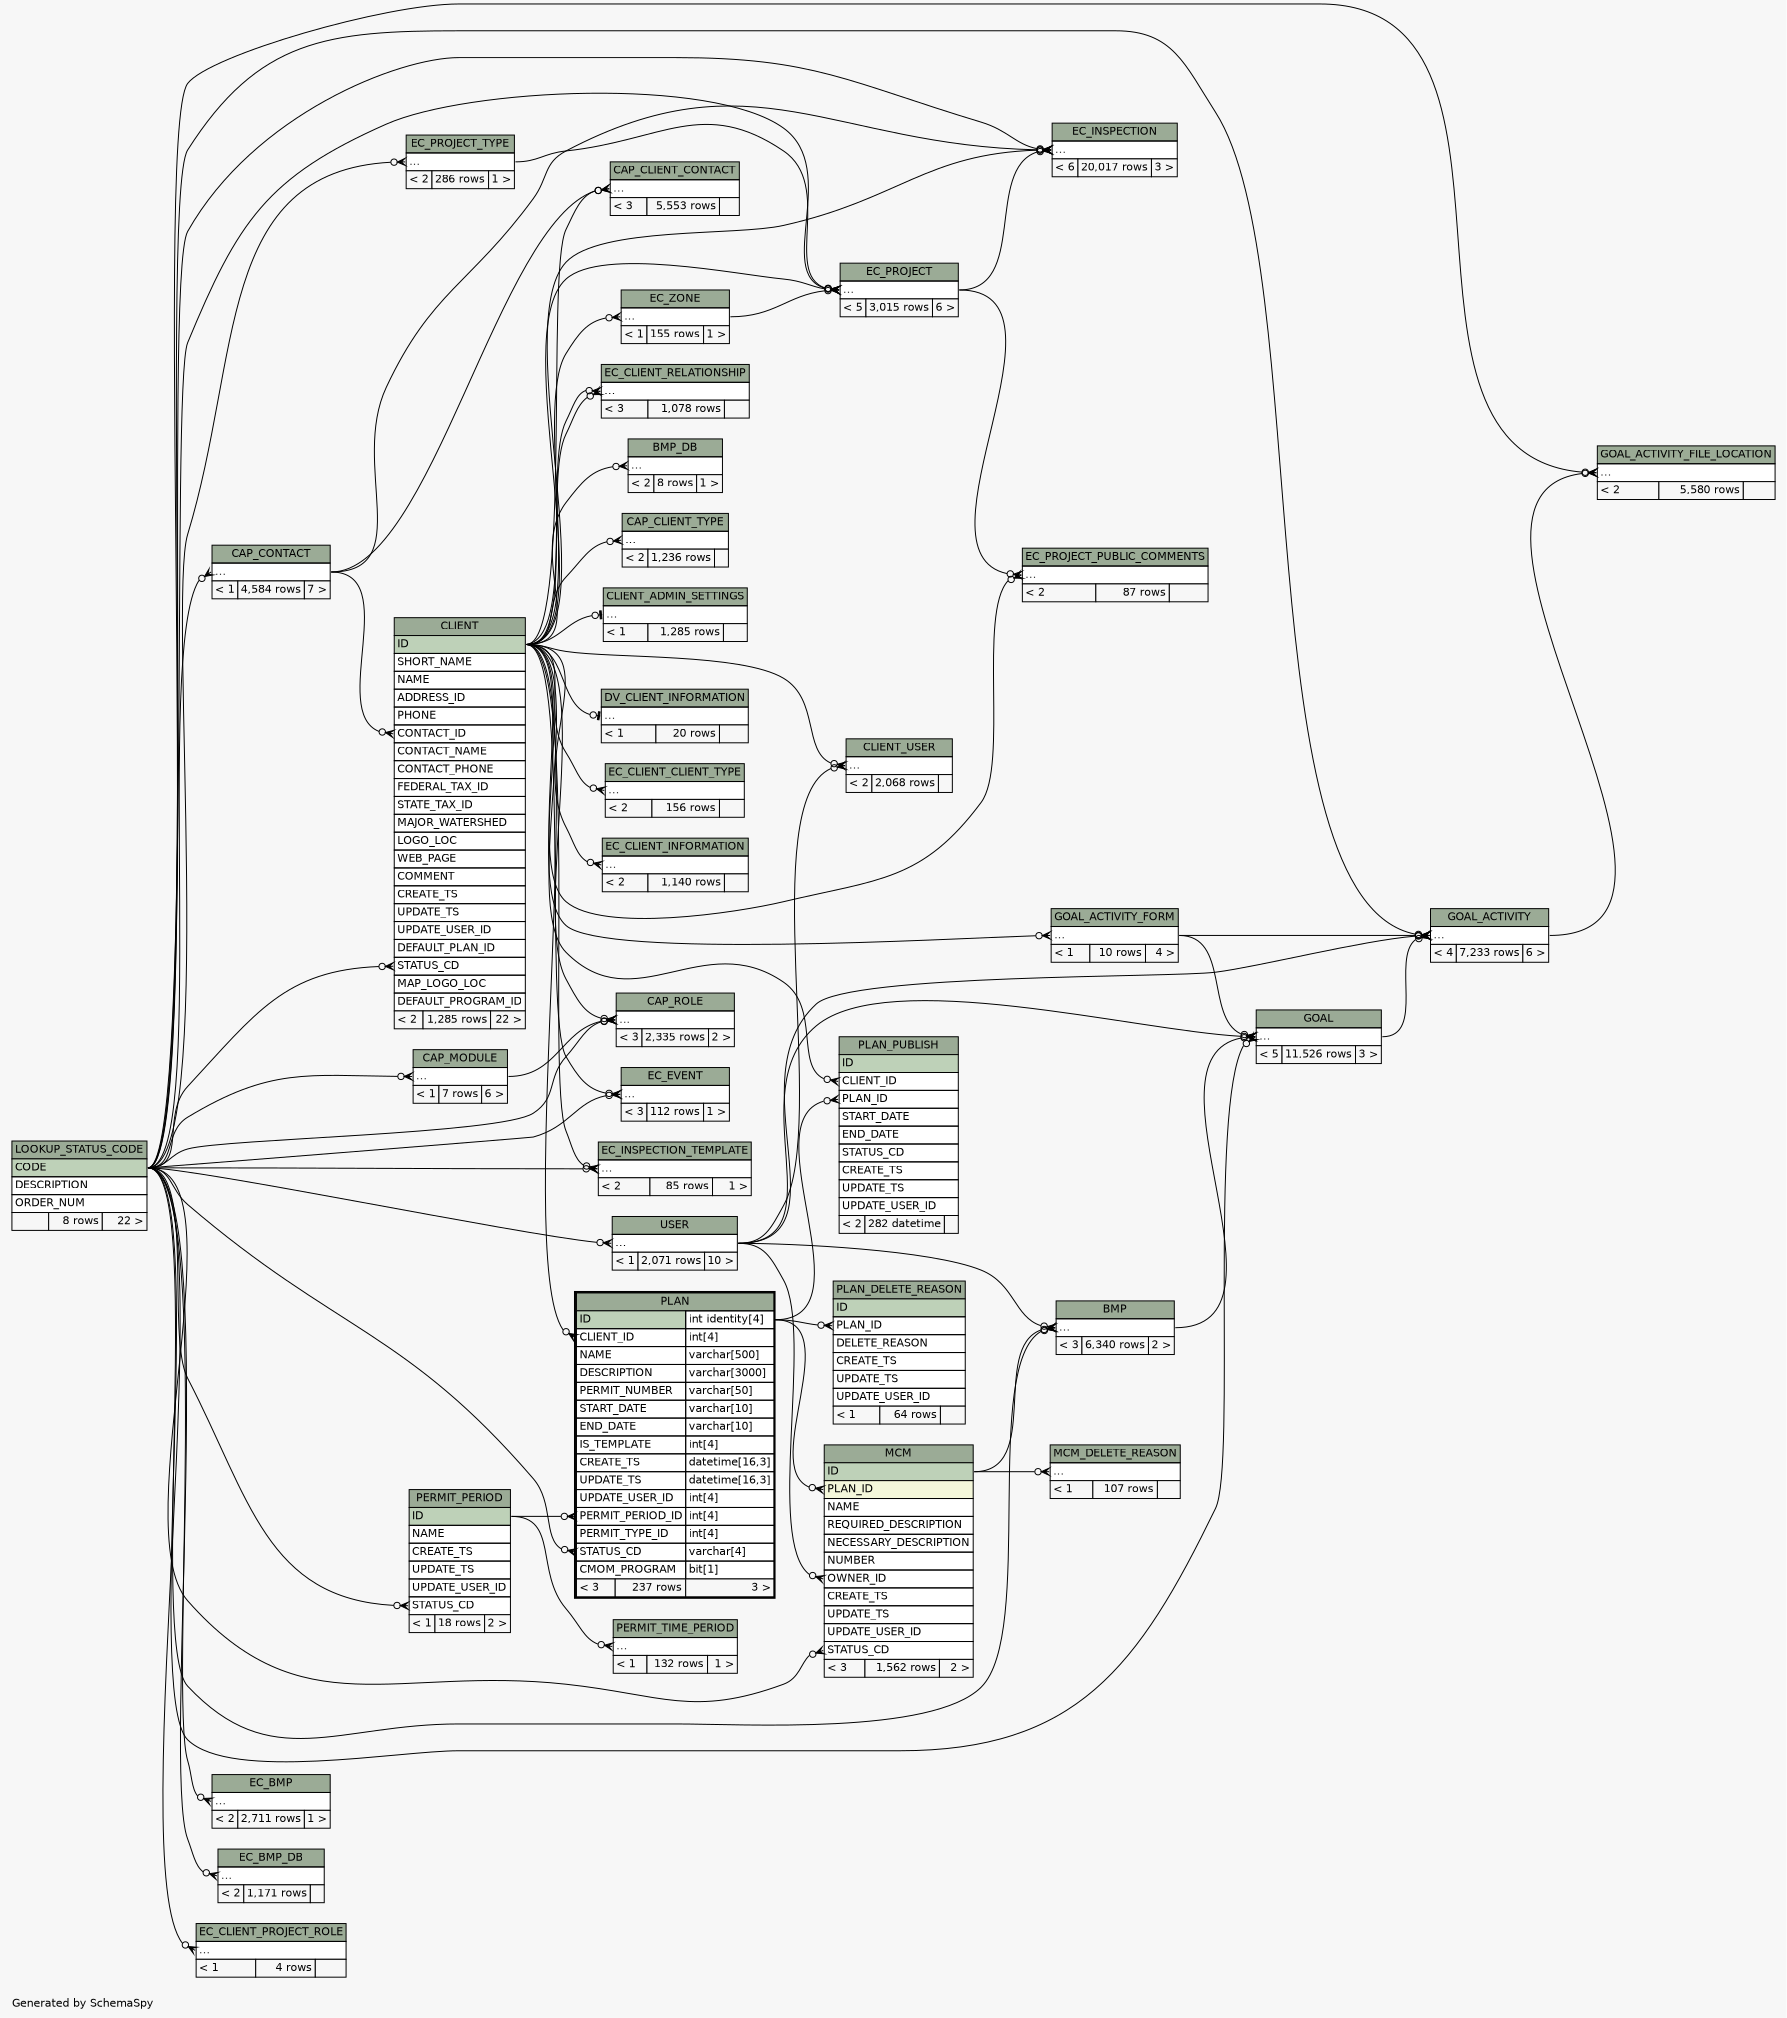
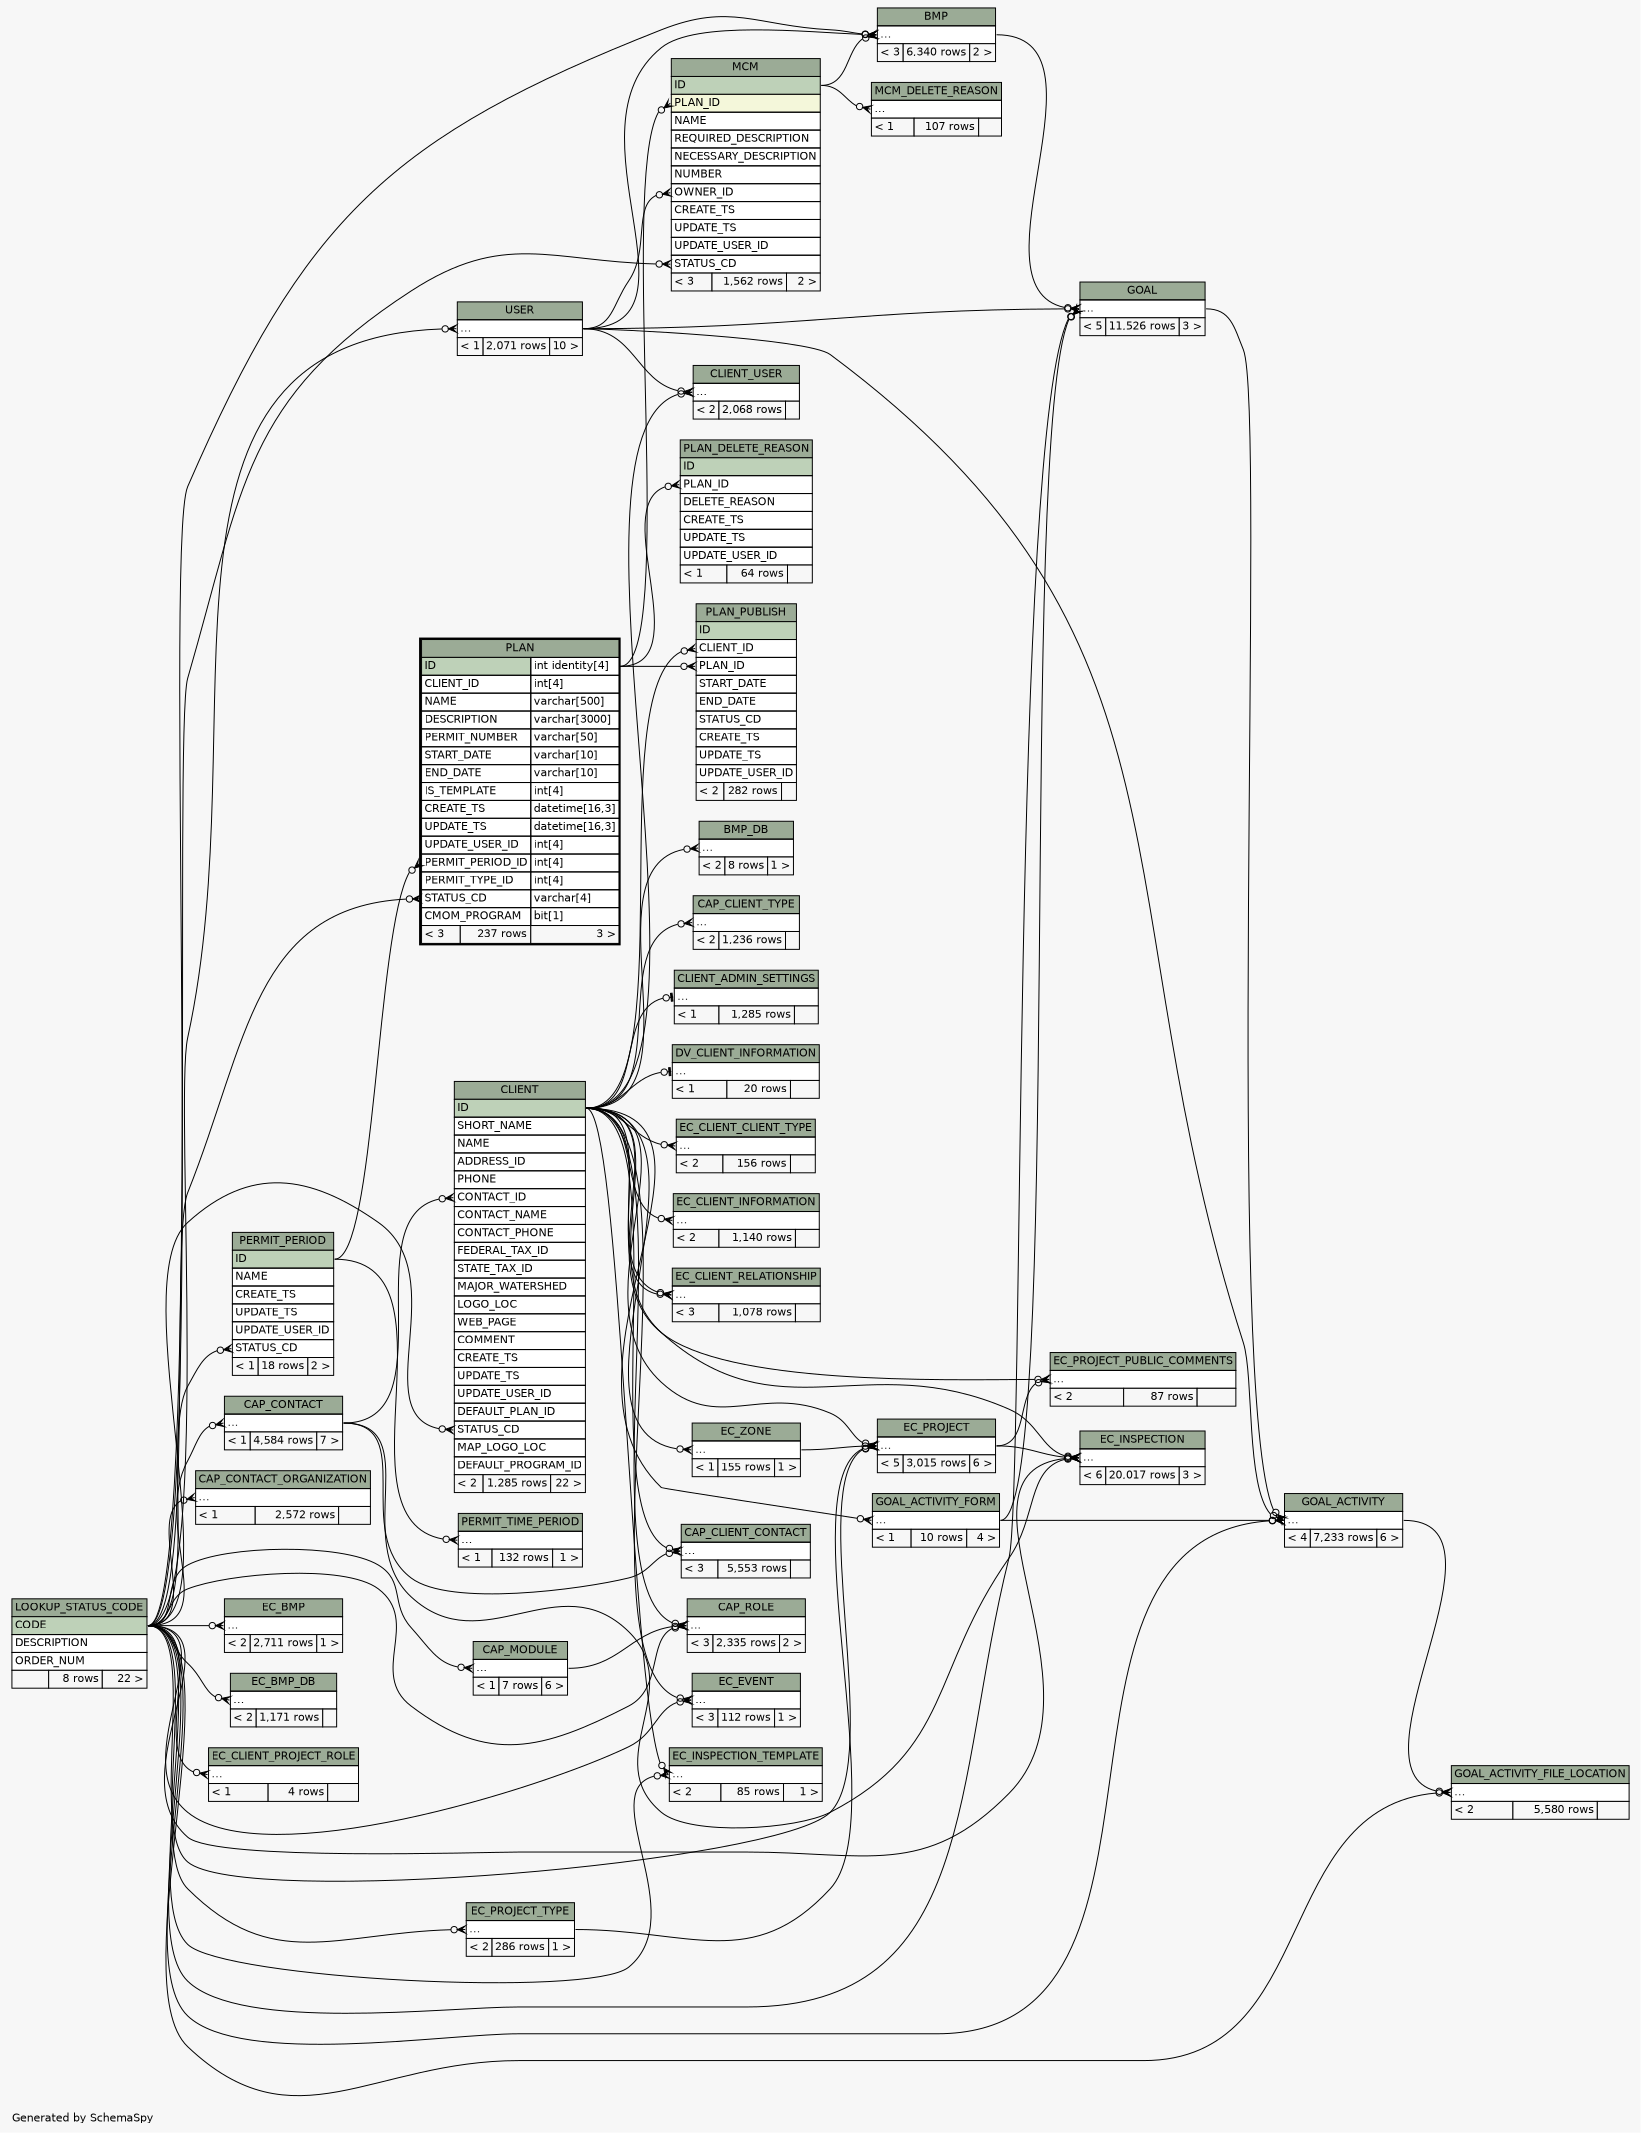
(551, 1002) -> none
(905, 1224) -> (753, 791)
none -> (283, 1498)
